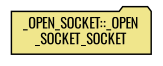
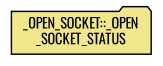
(81, 33) -> (81, 33)
